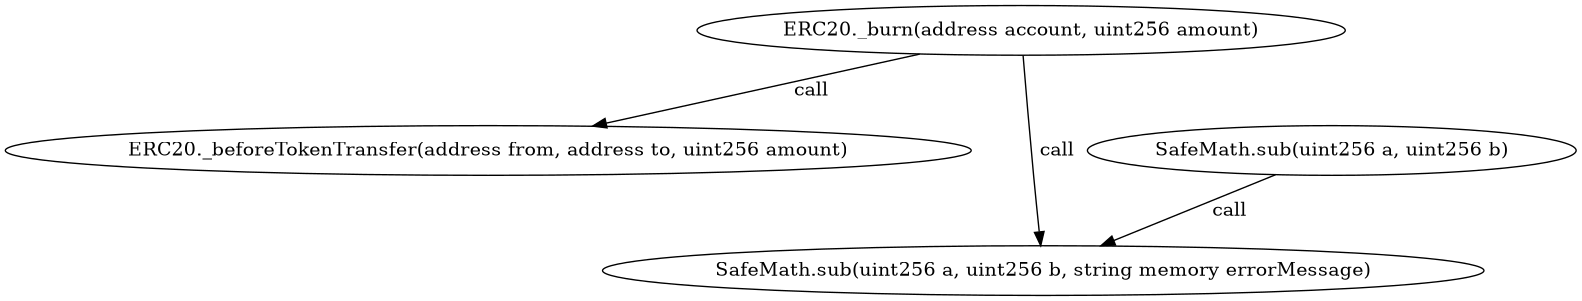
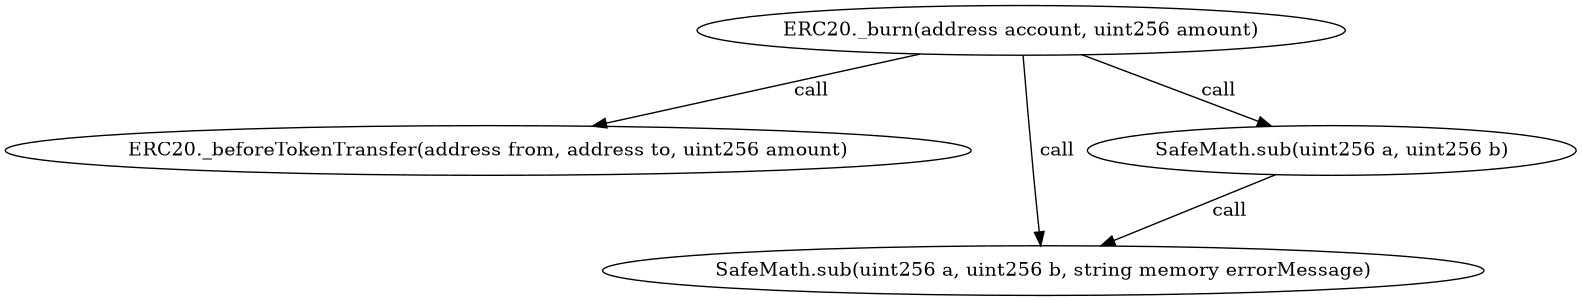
none -> (1170, 88)
